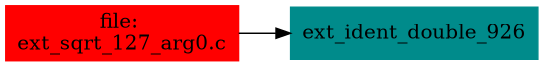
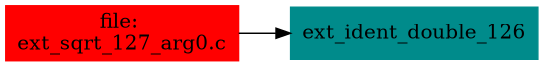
(414, 33) -> (414, 33)
